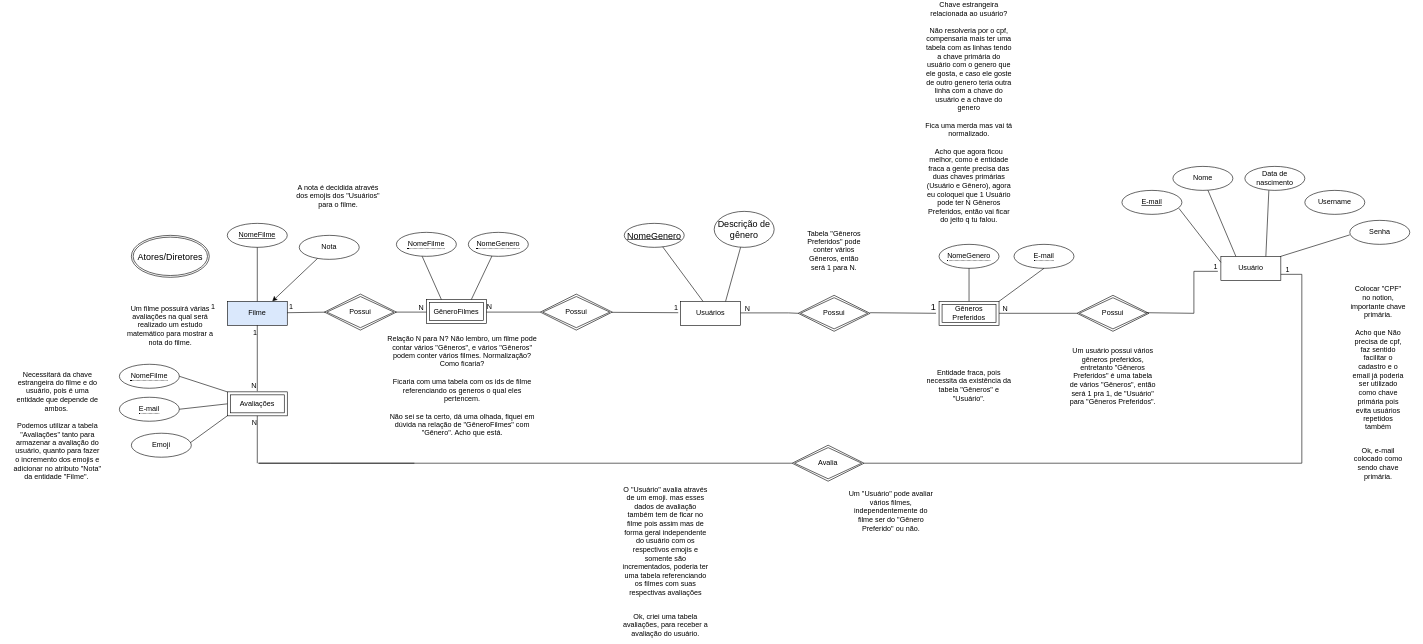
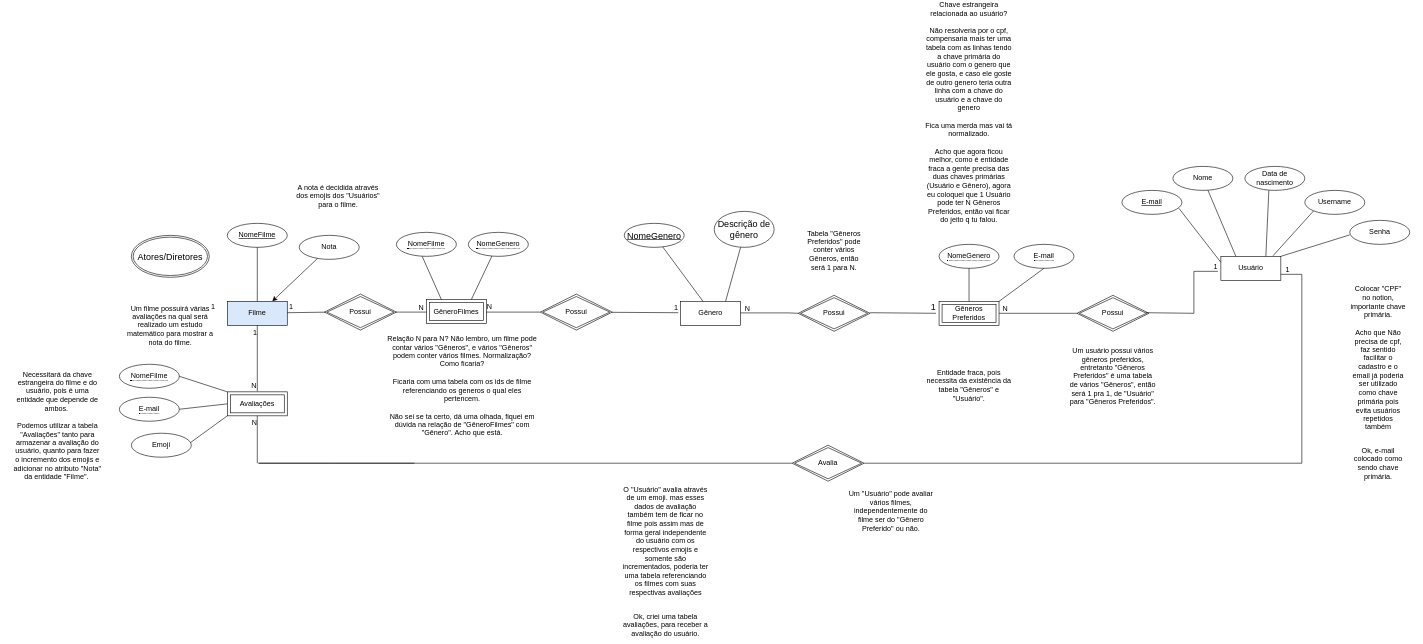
none -> (1294, 233)
(711, 314) -> (711, 314)
